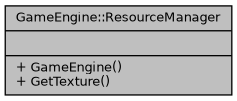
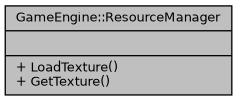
(69, 67) -> (67, 67)
